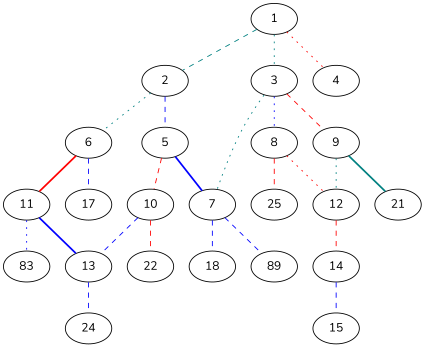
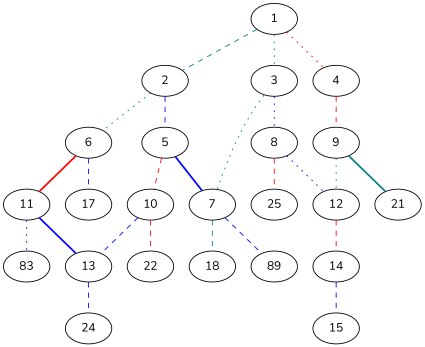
(305, 112) -> (336, 112)
(305, 174) -> (305, 174)
(212, 236) -> (212, 236)
